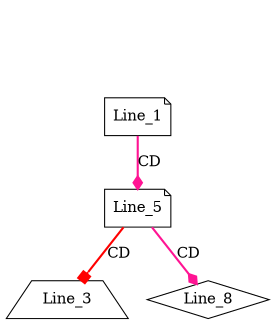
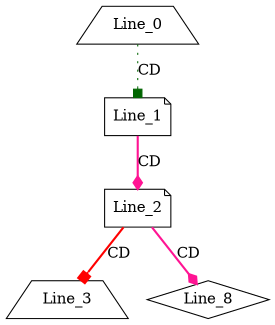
none -> (138, 25)
(138, 208) -> (138, 208)
